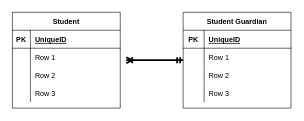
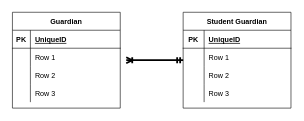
(66, 22) -> (66, 22)
